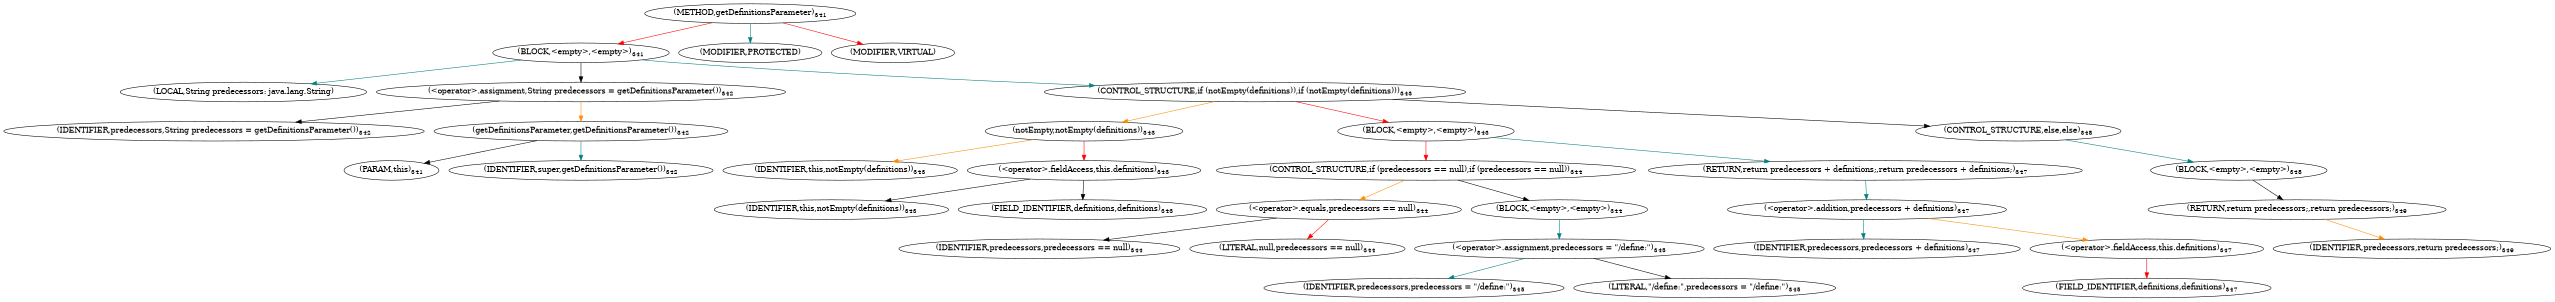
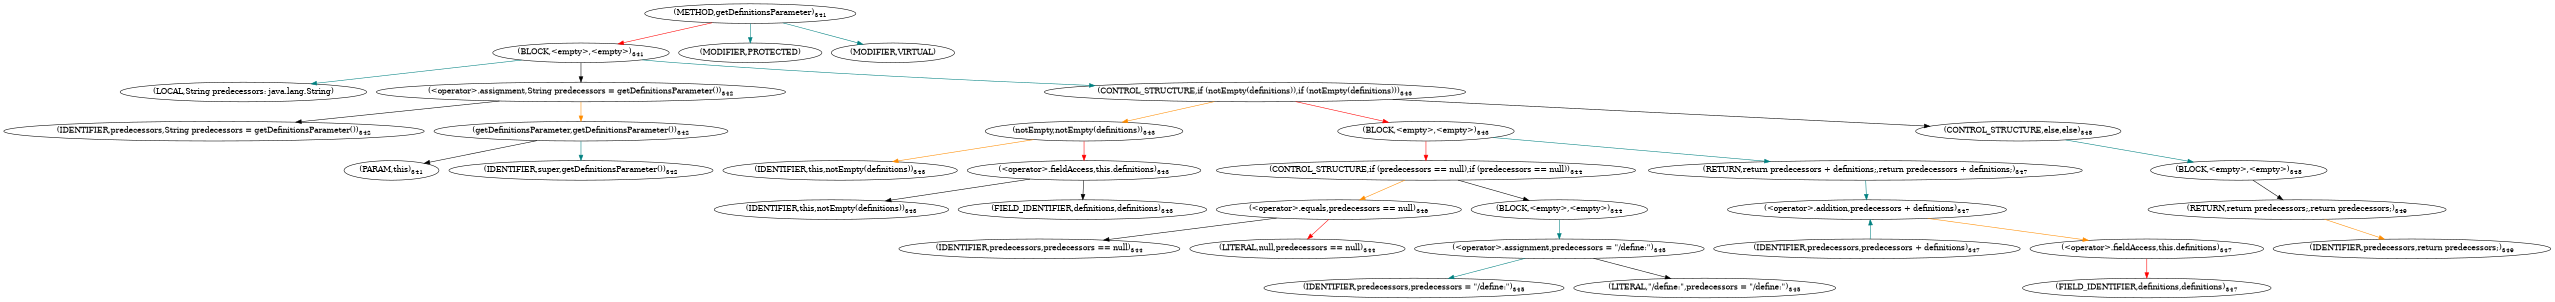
(820, 33) -> (820, 33)
(1422, 209) -> (1422, 209)
(1863, 227) -> (1871, 232)
